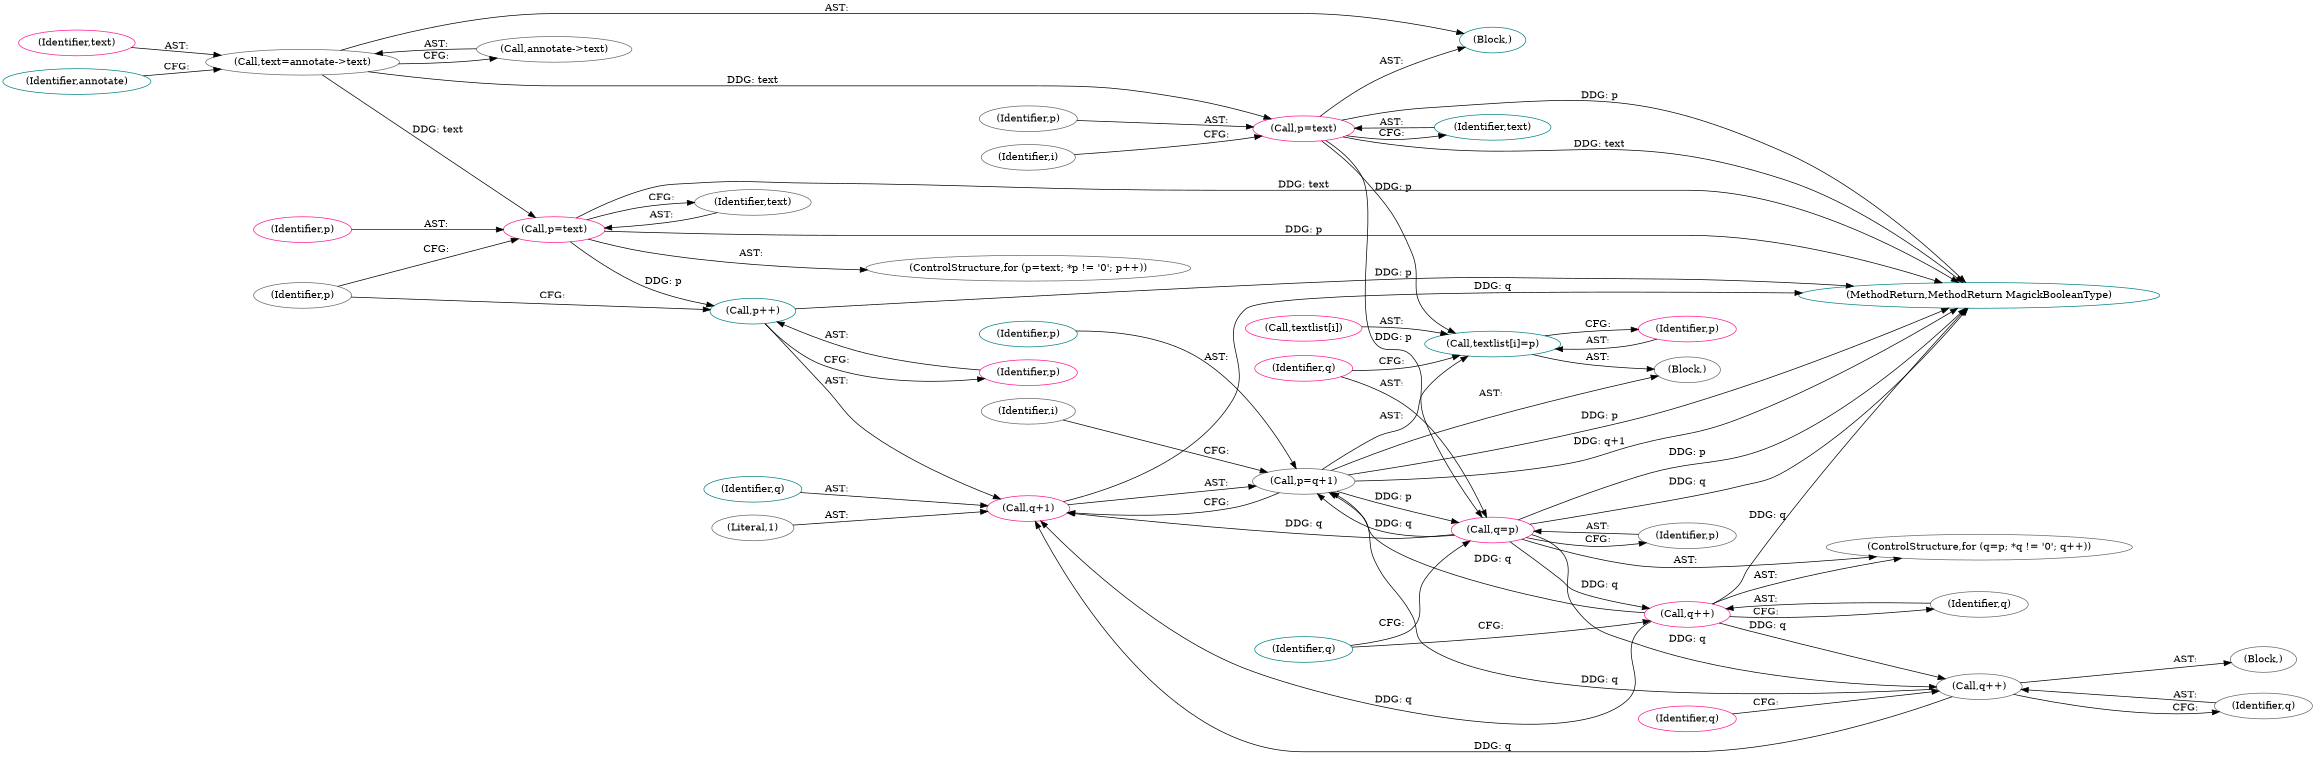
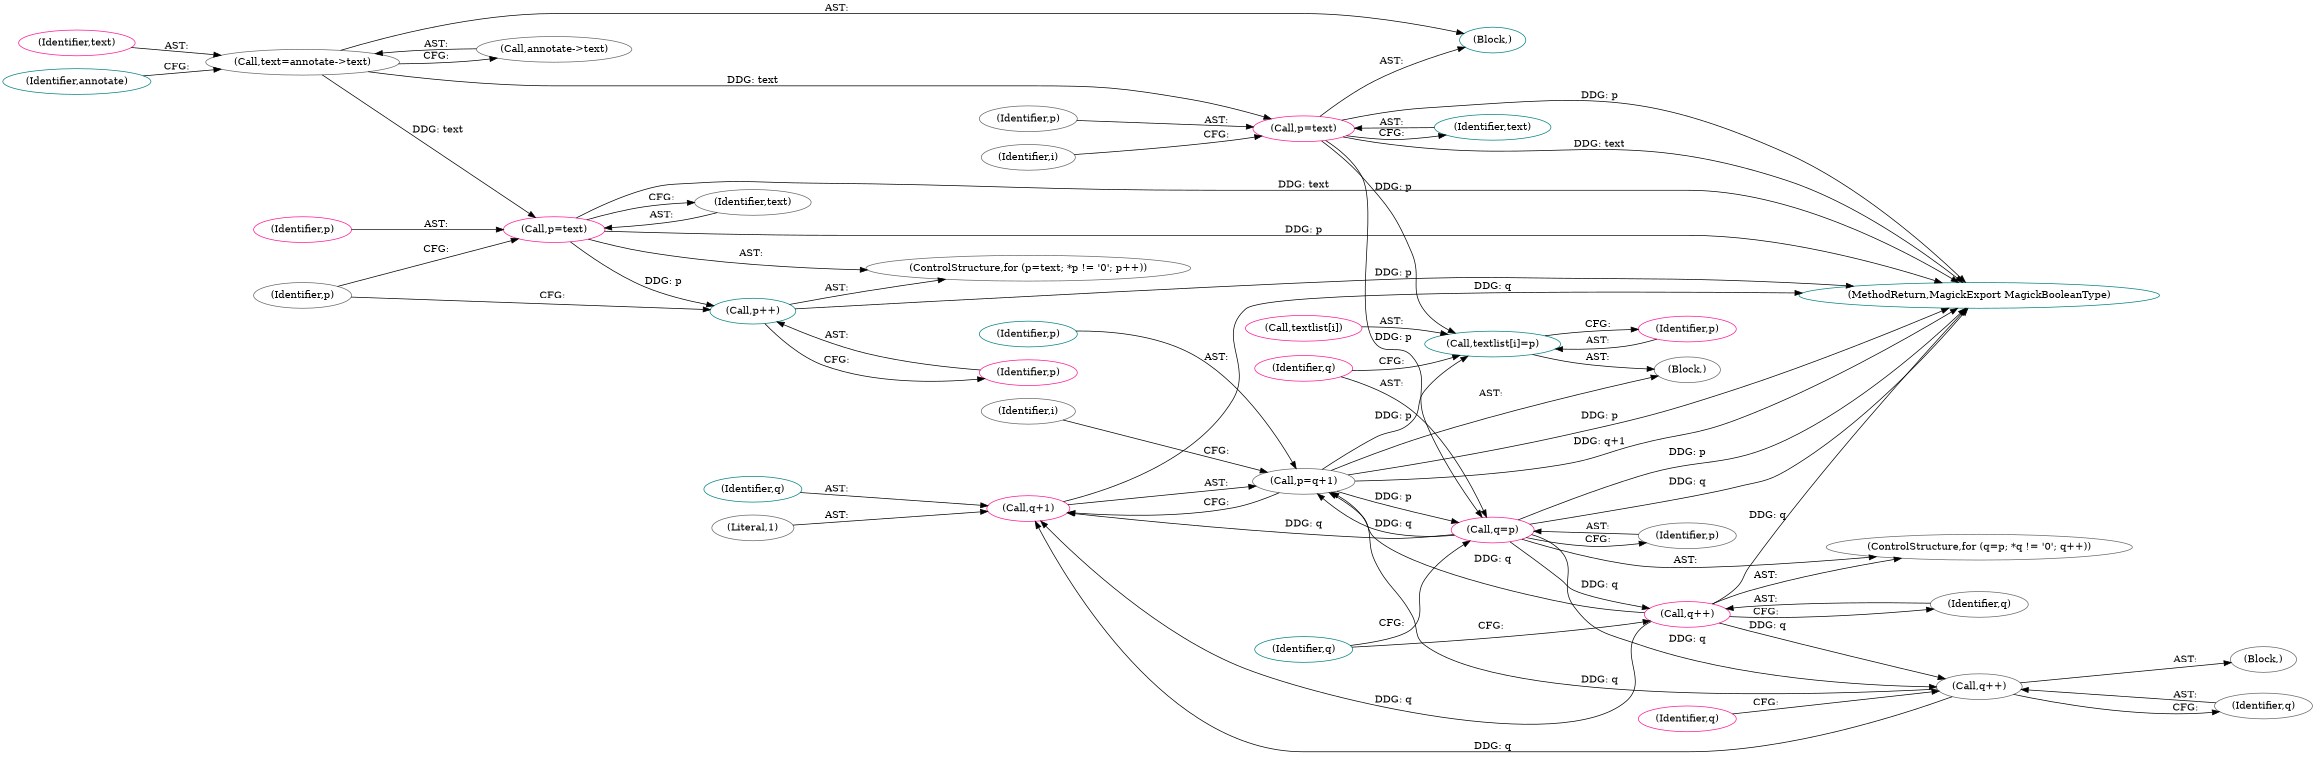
(1979, 295) -> (1979, 295)
(1393, 416) -> (1393, 416)
(865, 430) -> (864, 291)
